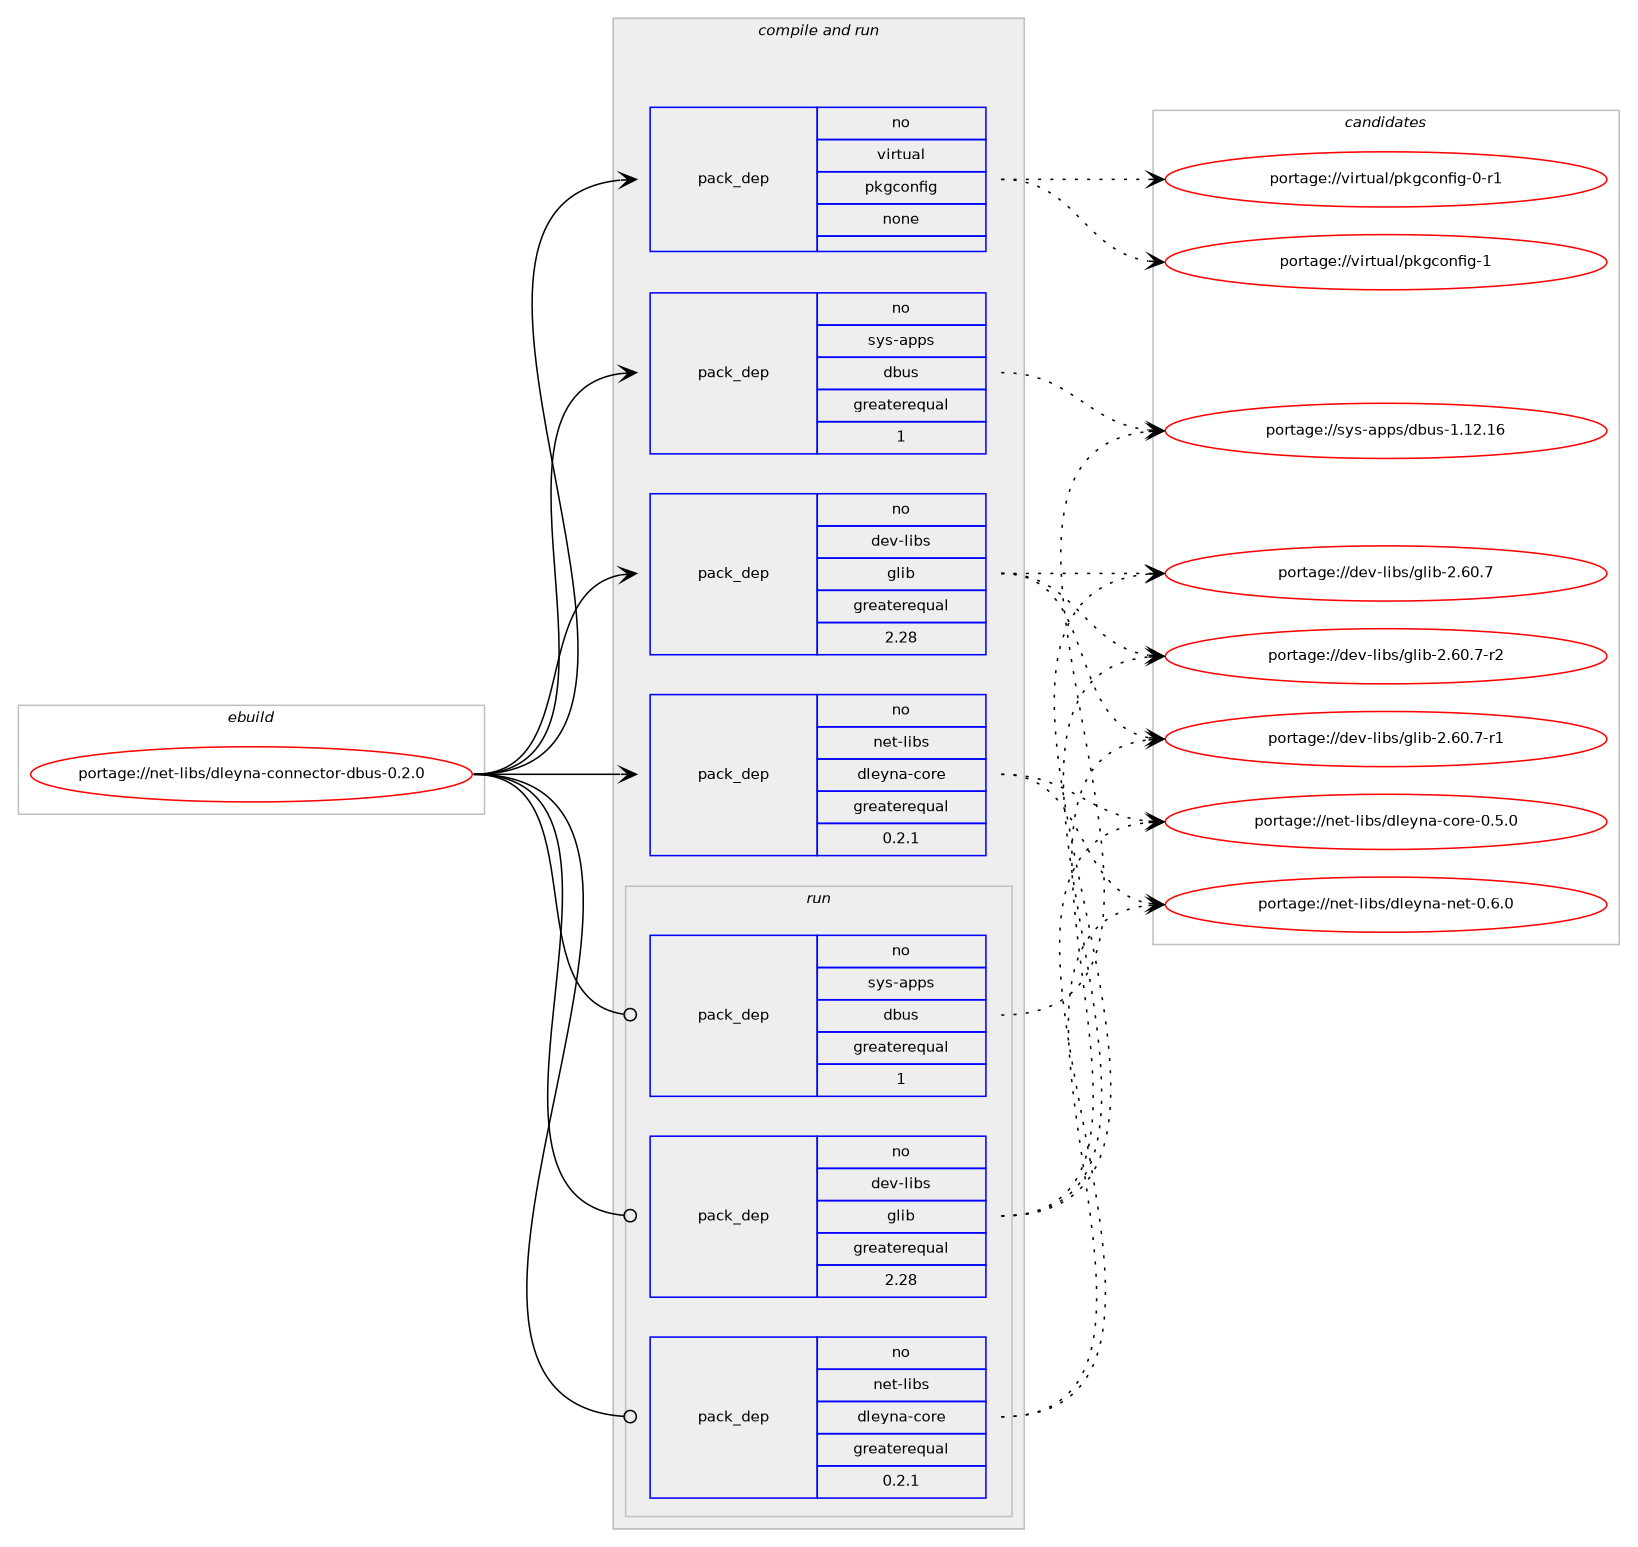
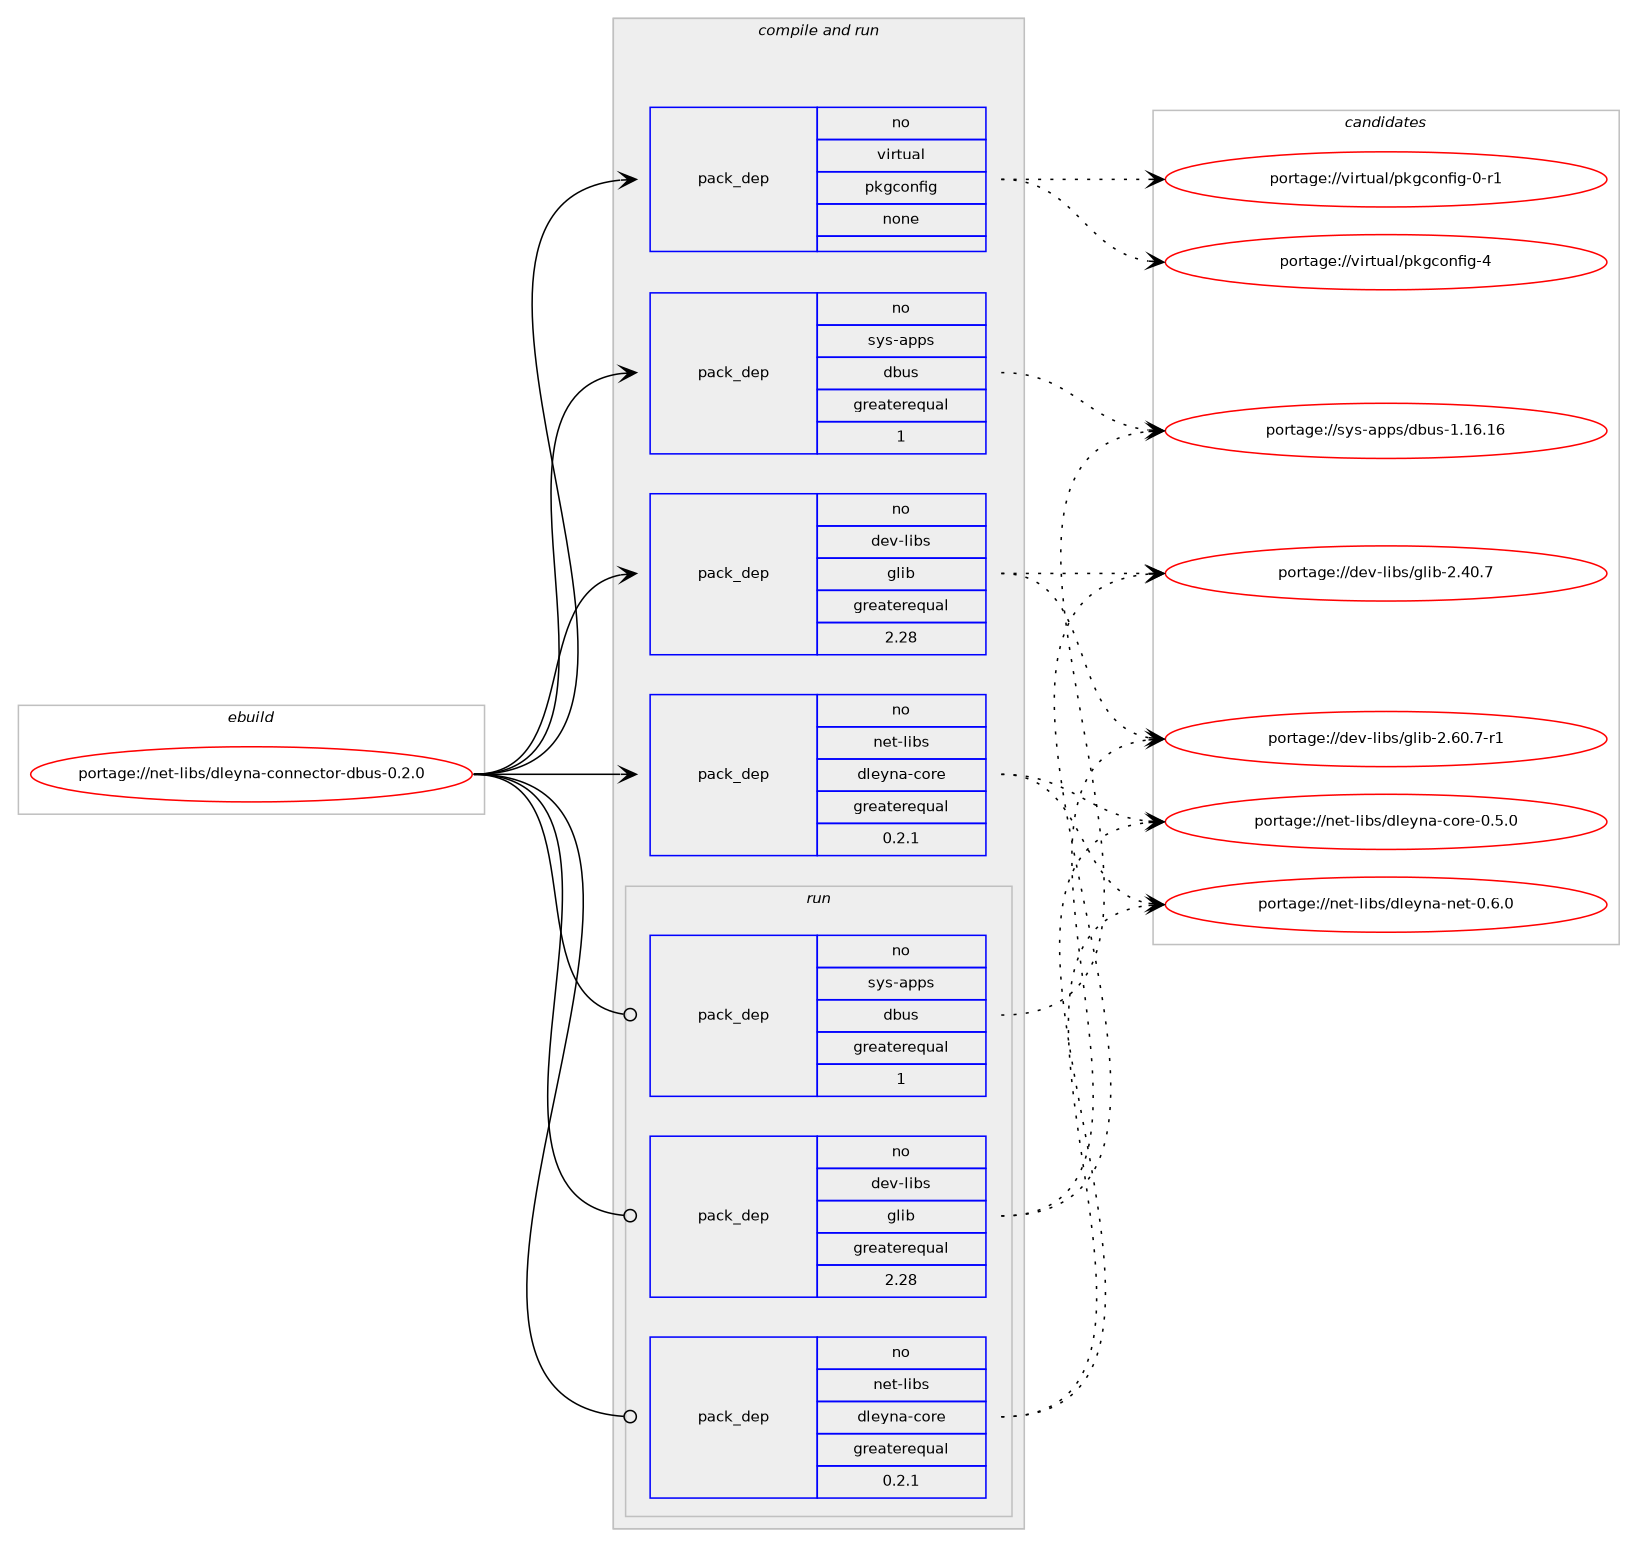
(1386, 262) -> (1386, 262)
(1386, 431) -> (1386, 431)
(1386, 573) -> (1386, 573)
(1386, 656) -> none
